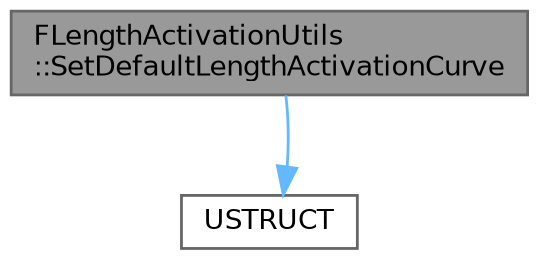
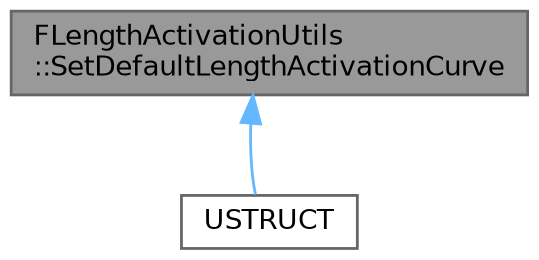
(288, 131) -> (251, 159)
